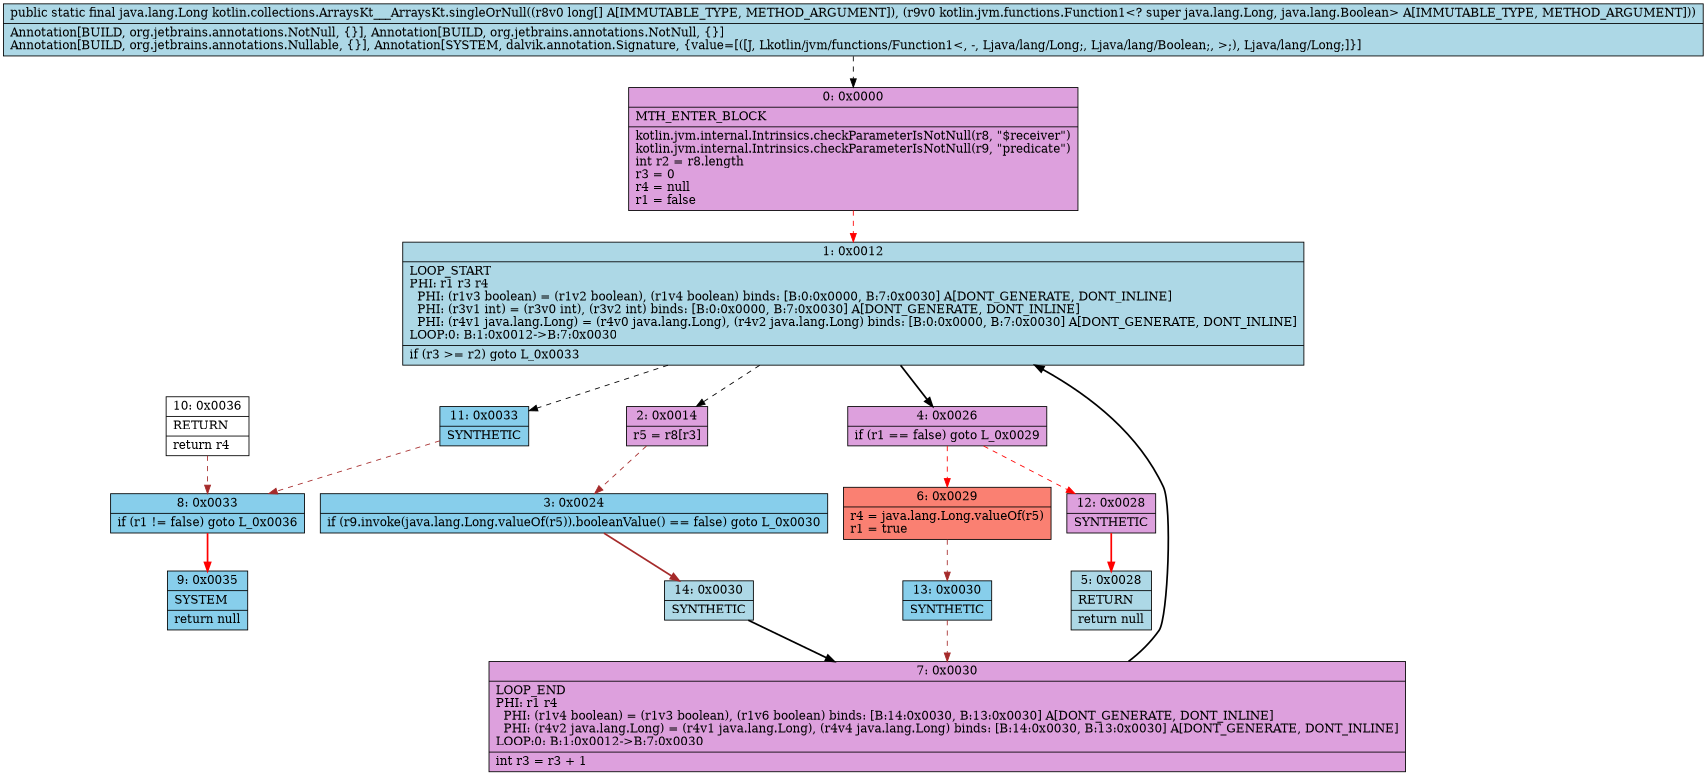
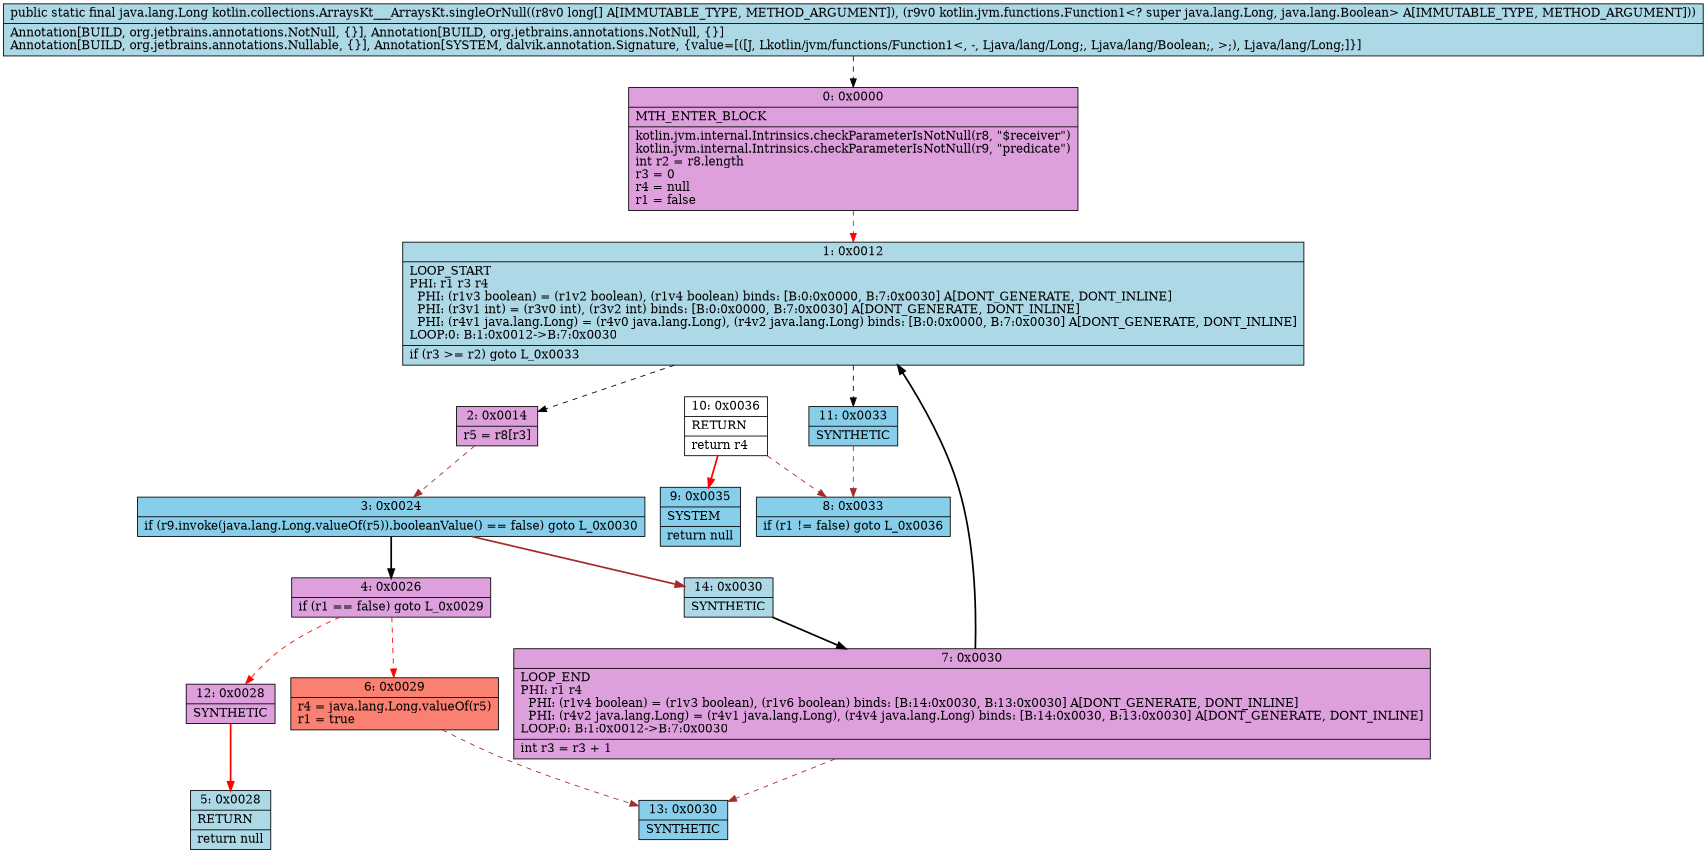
(914, 382) -> (391, 553)
(208, 548) -> (714, 467)
(947, 637) -> (785, 779)
